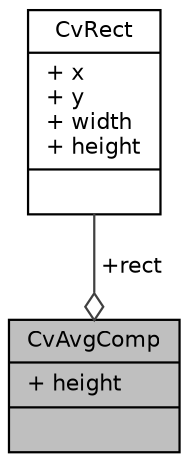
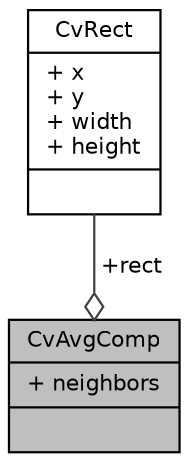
(75, 384) -> (94, 384)
